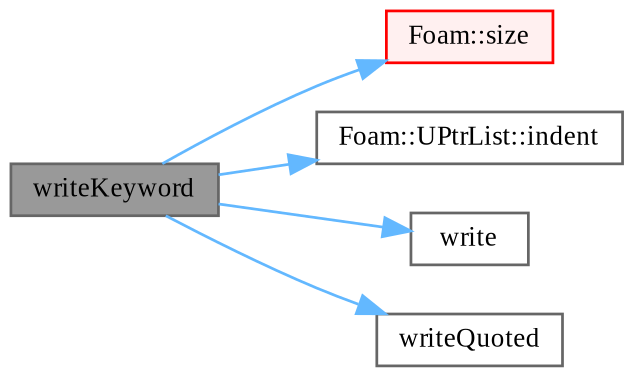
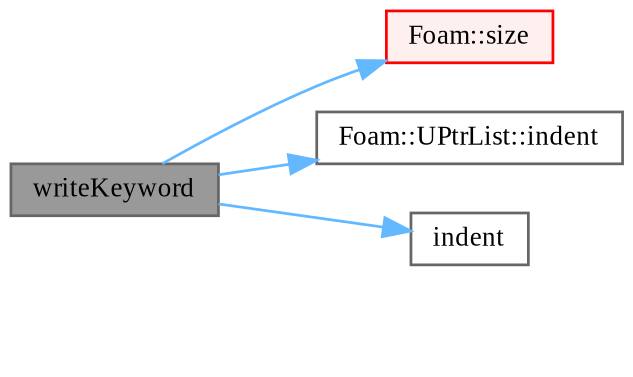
(470, 239) -> (470, 239)
(470, 340) -> none
